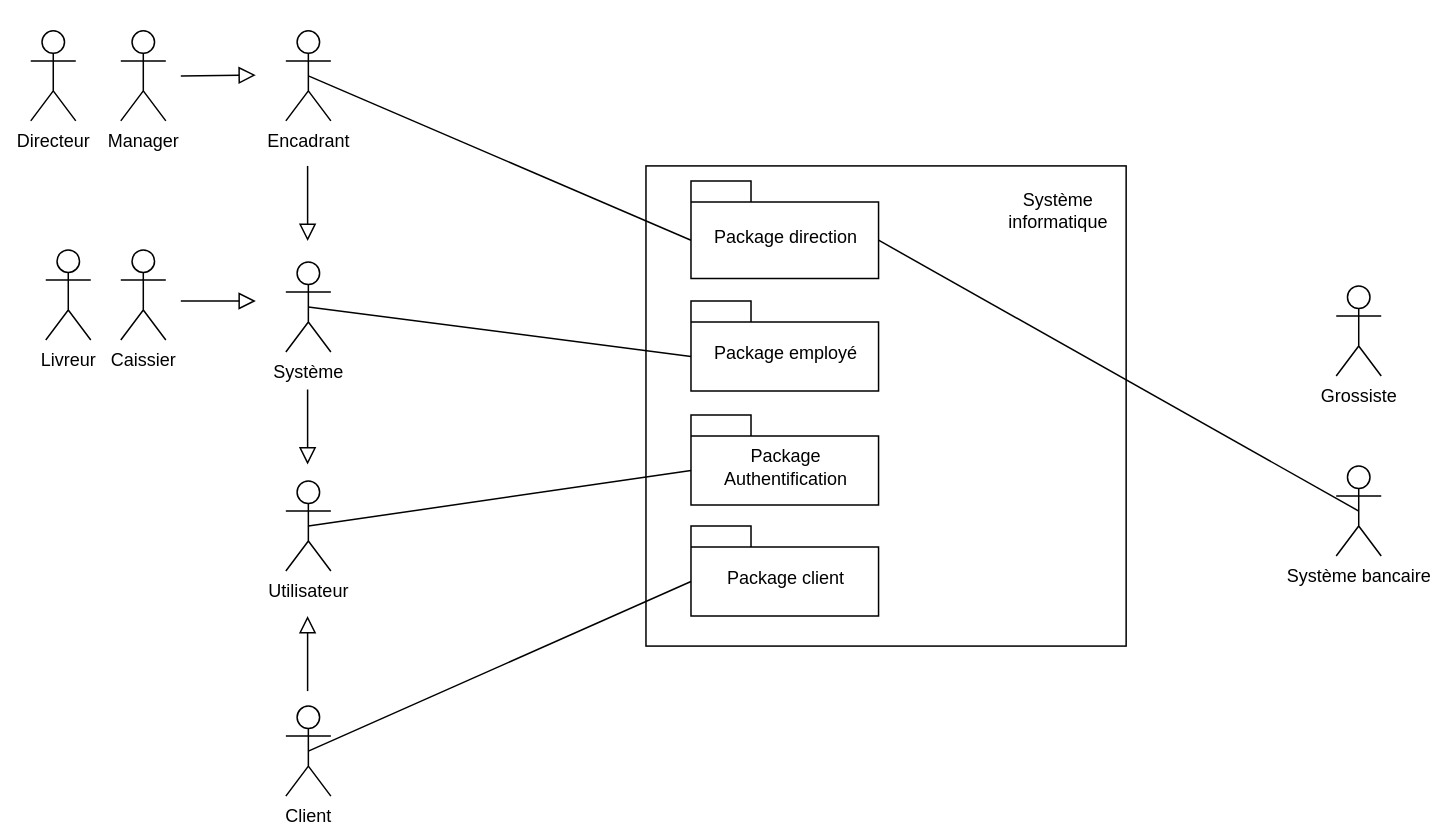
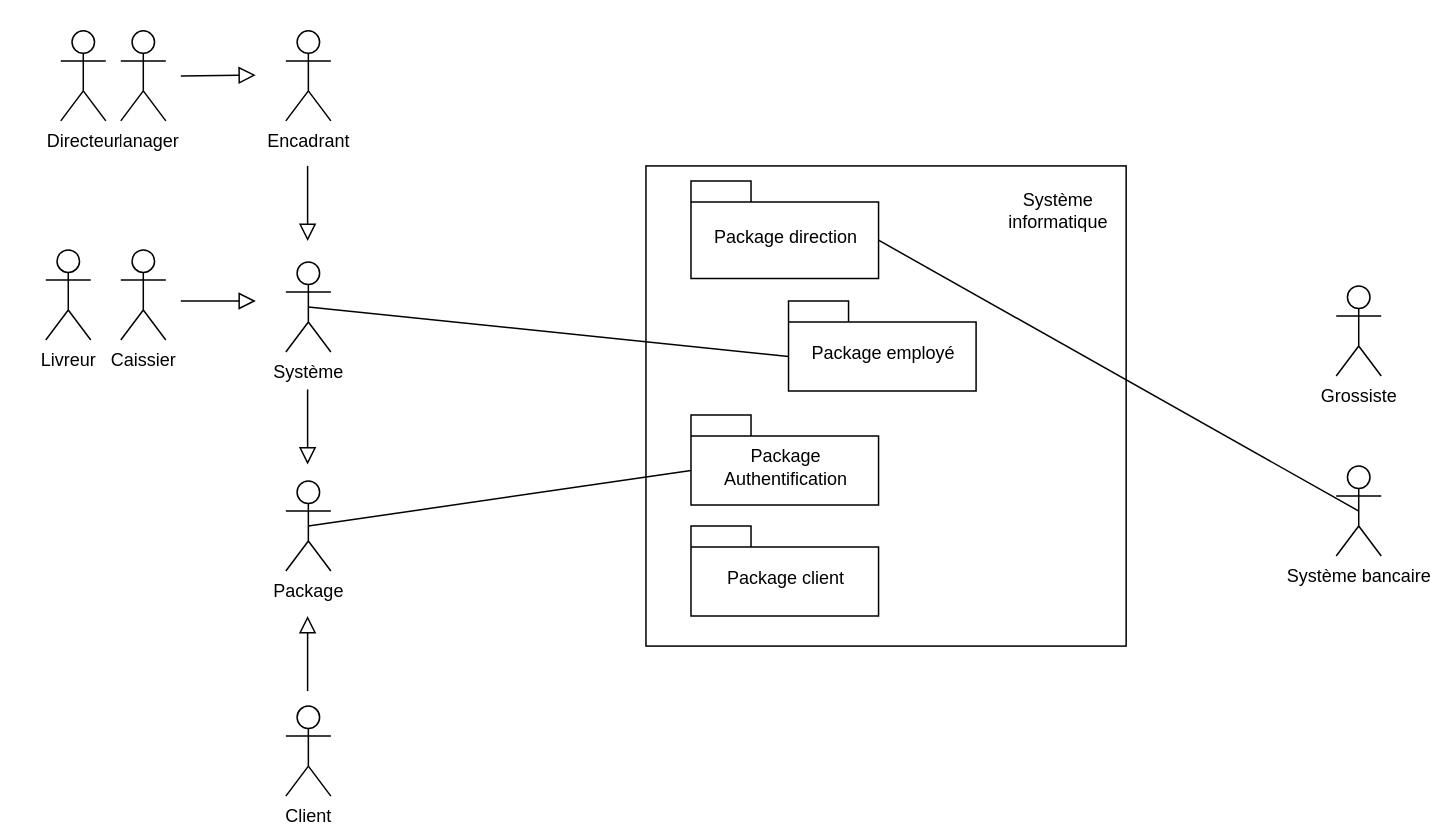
(53, 76) -> (83, 76)
(500, 158) -> none
(785, 346) -> (882, 346)
(309, 592) -> (309, 592)
(510, 662) -> none
